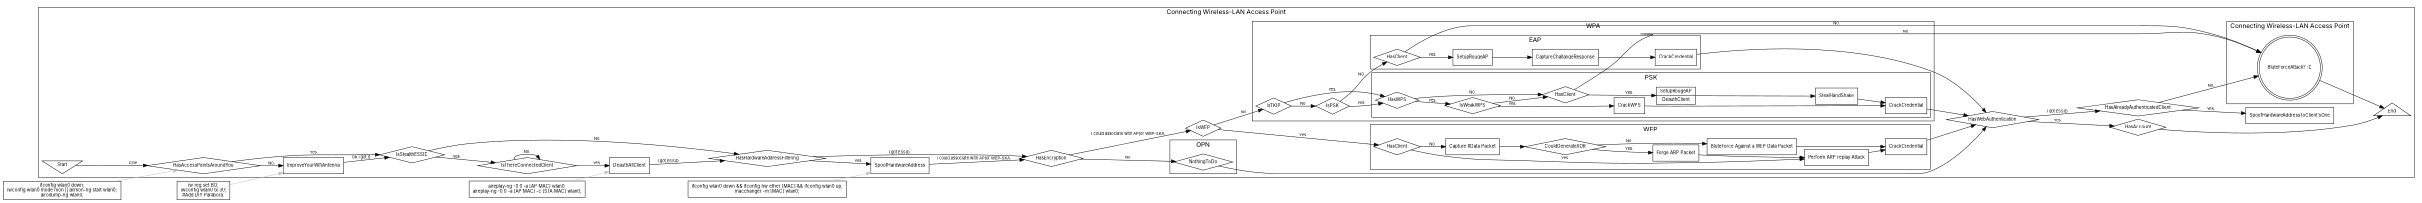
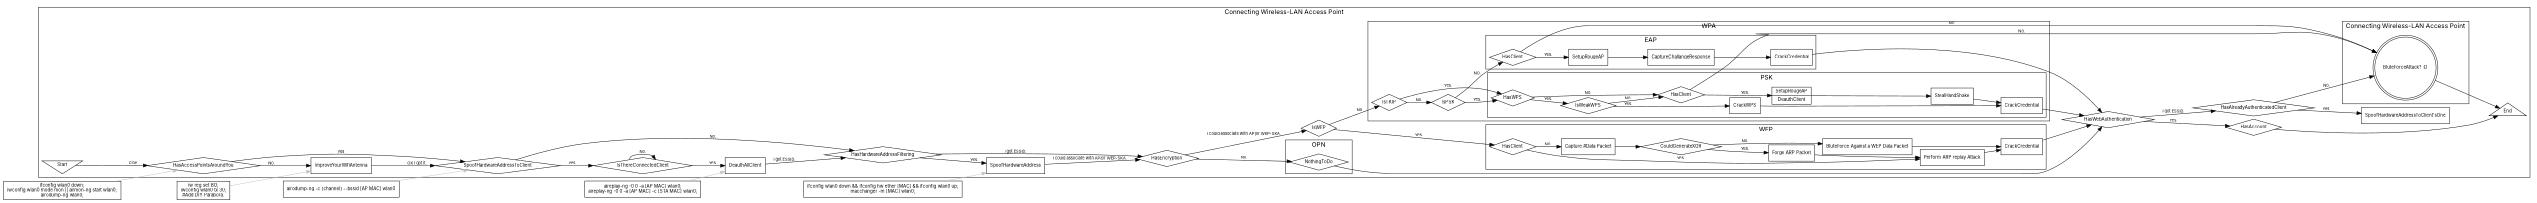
(412, 155) -> (498, 166)
none -> (341, 189)
